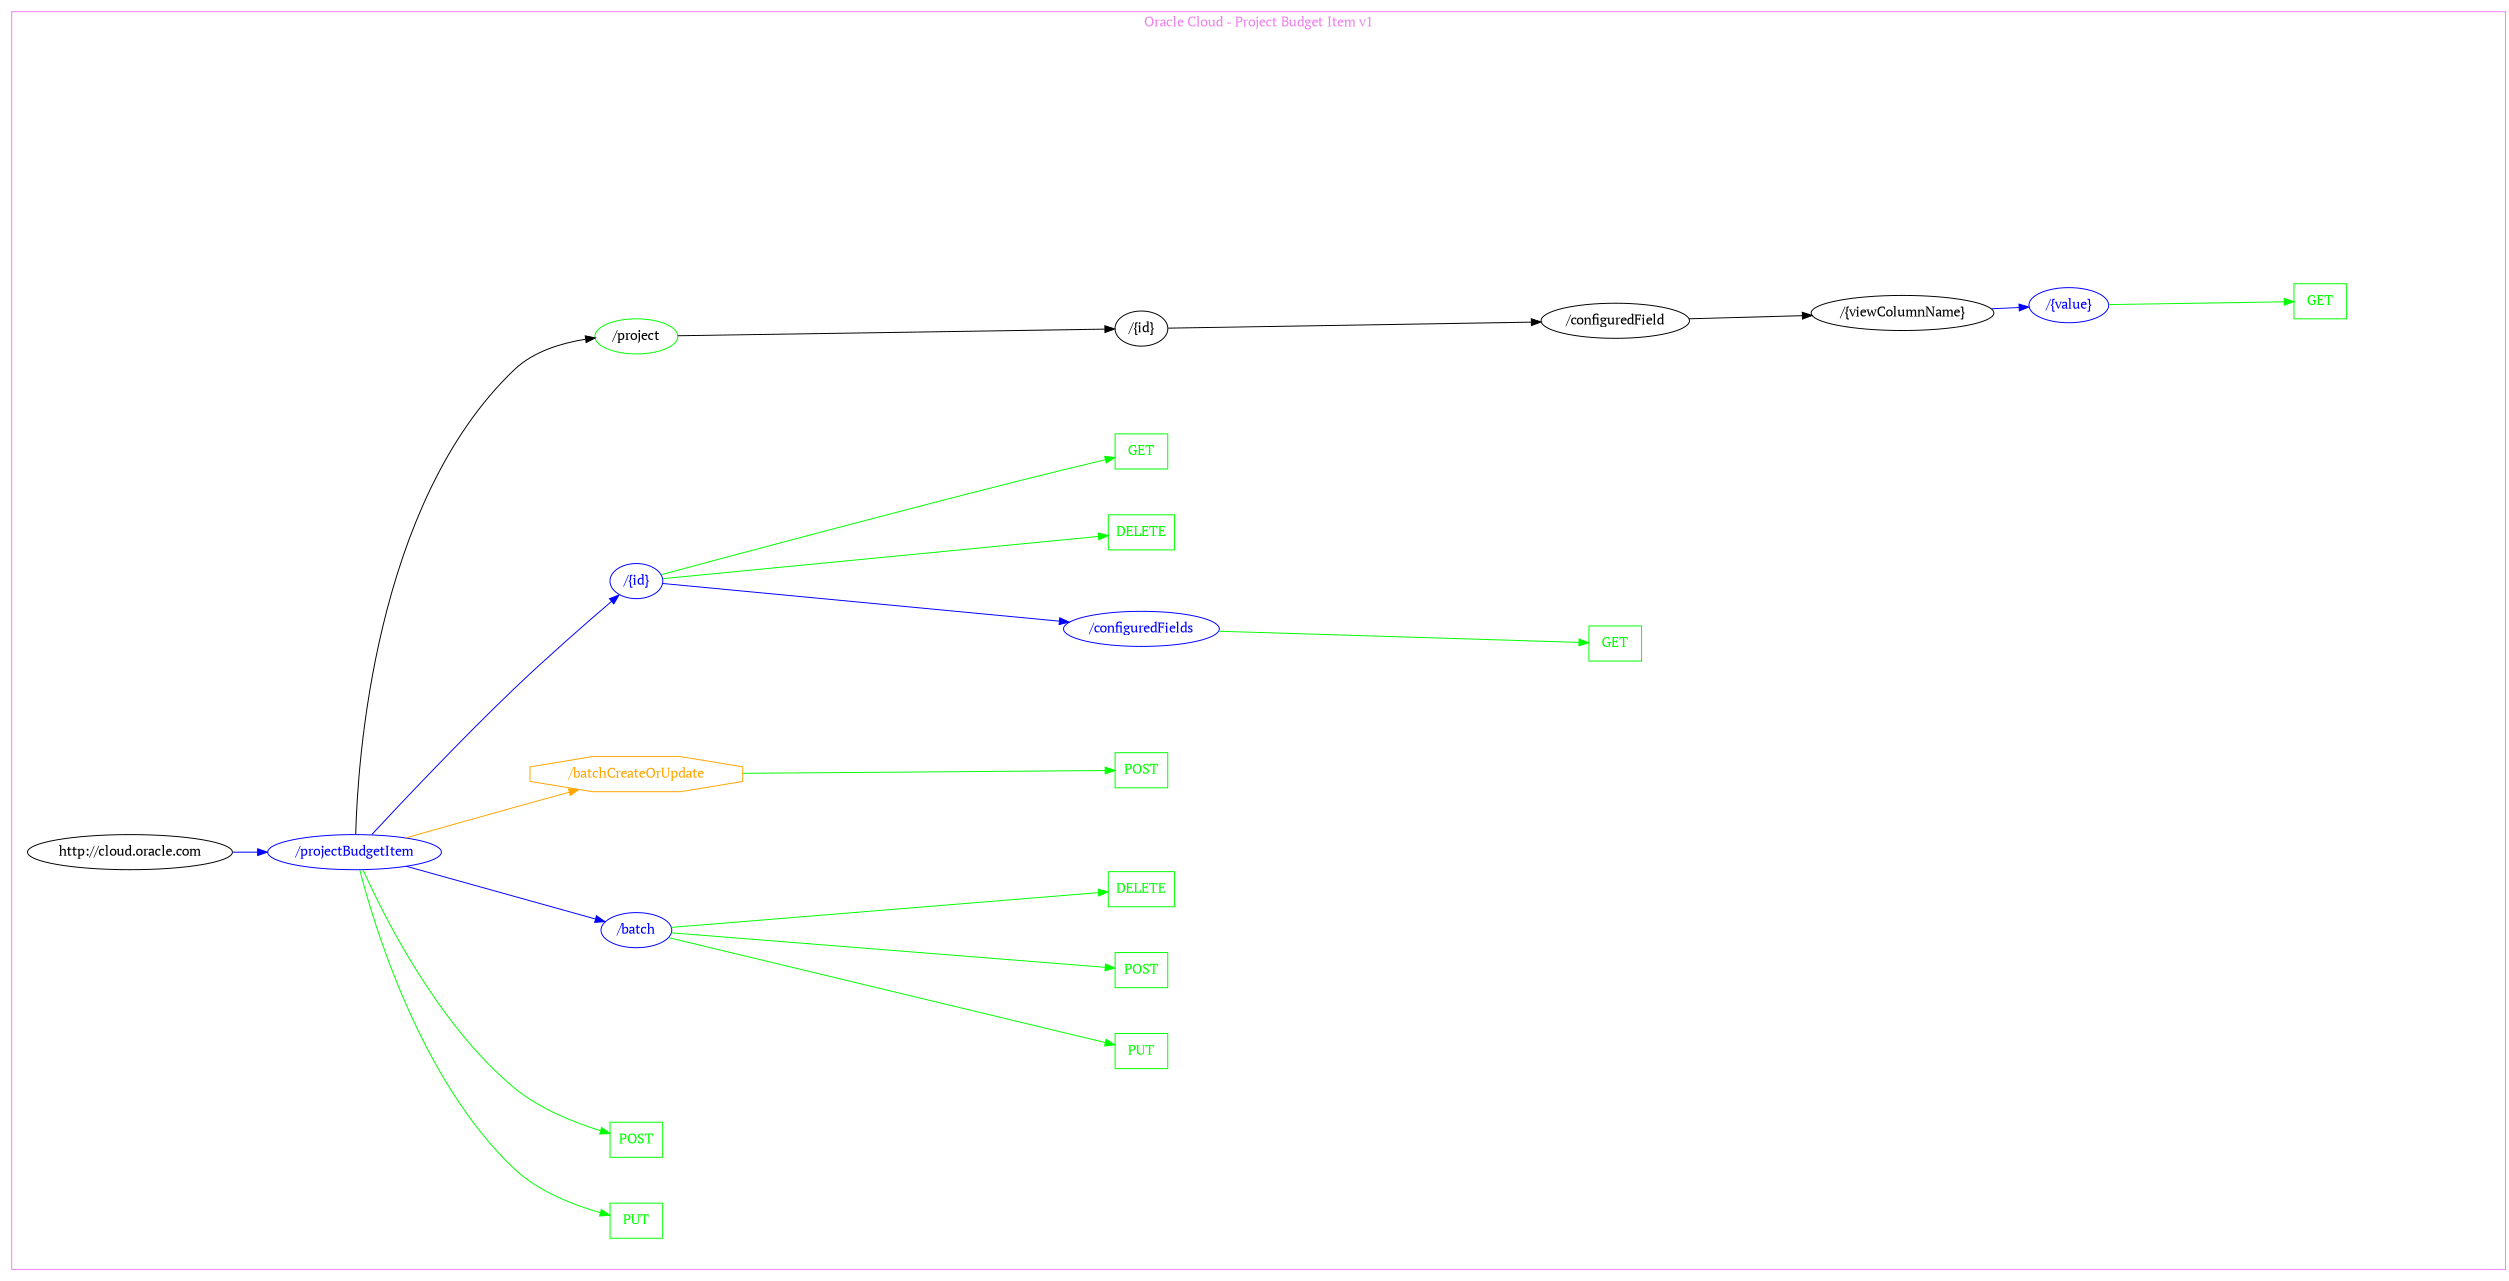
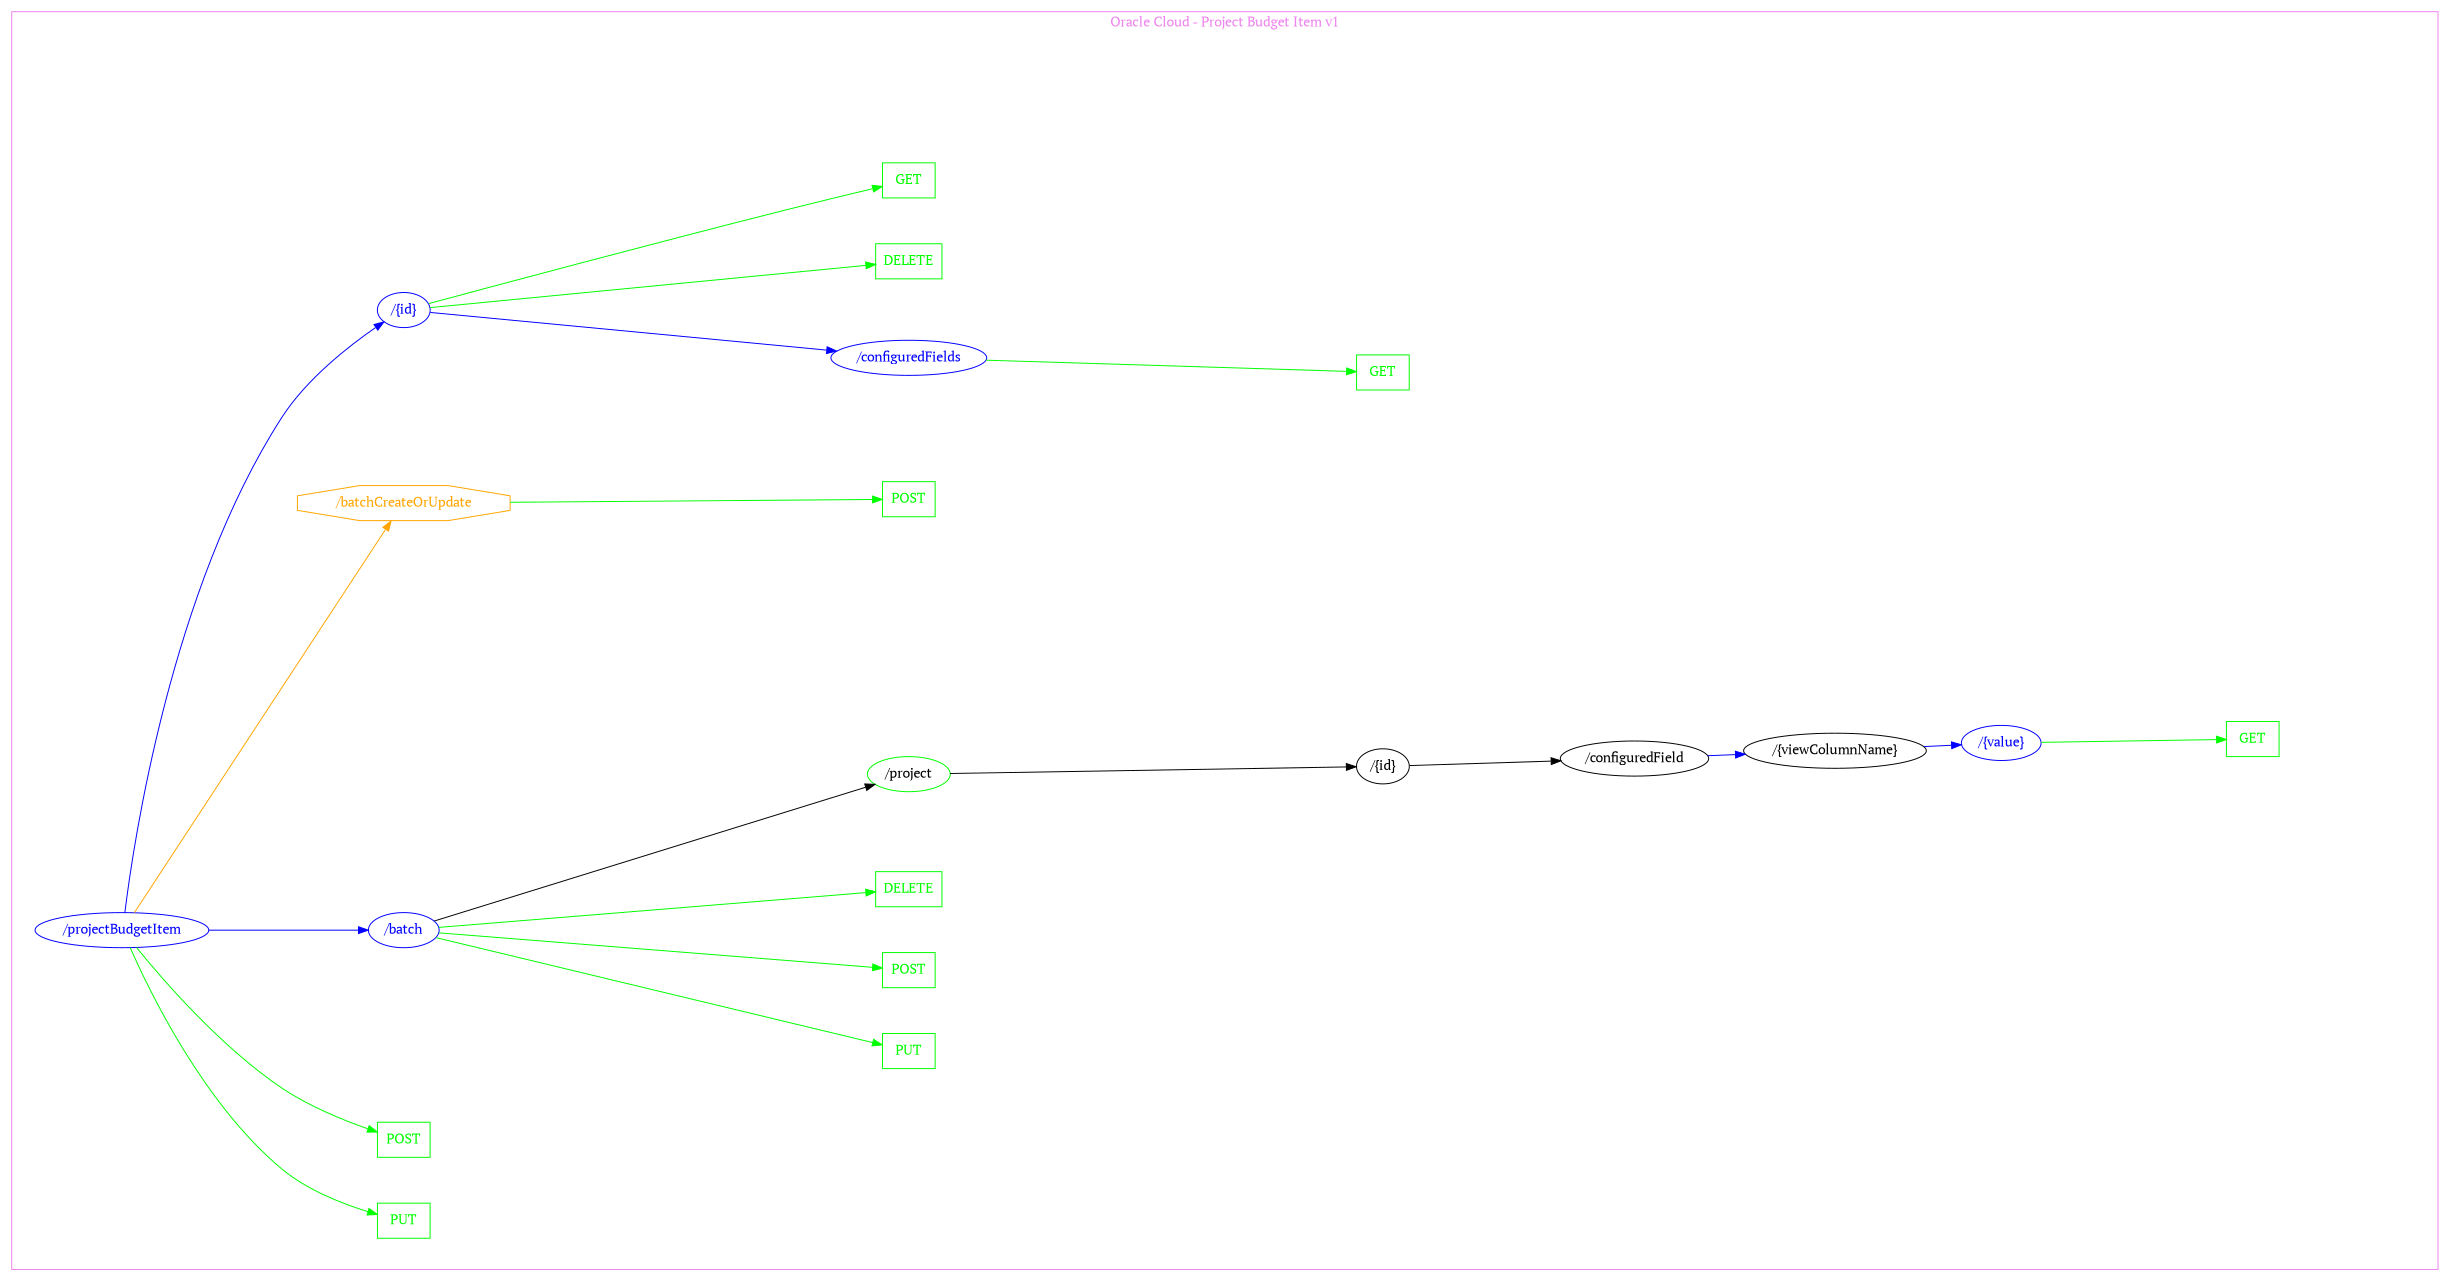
(1746, 317) -> (1722, 755)
(406, 549) -> (650, 854)
(130, 852) -> none
